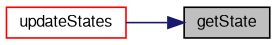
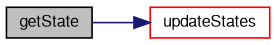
(147, 23) -> (113, 23)
